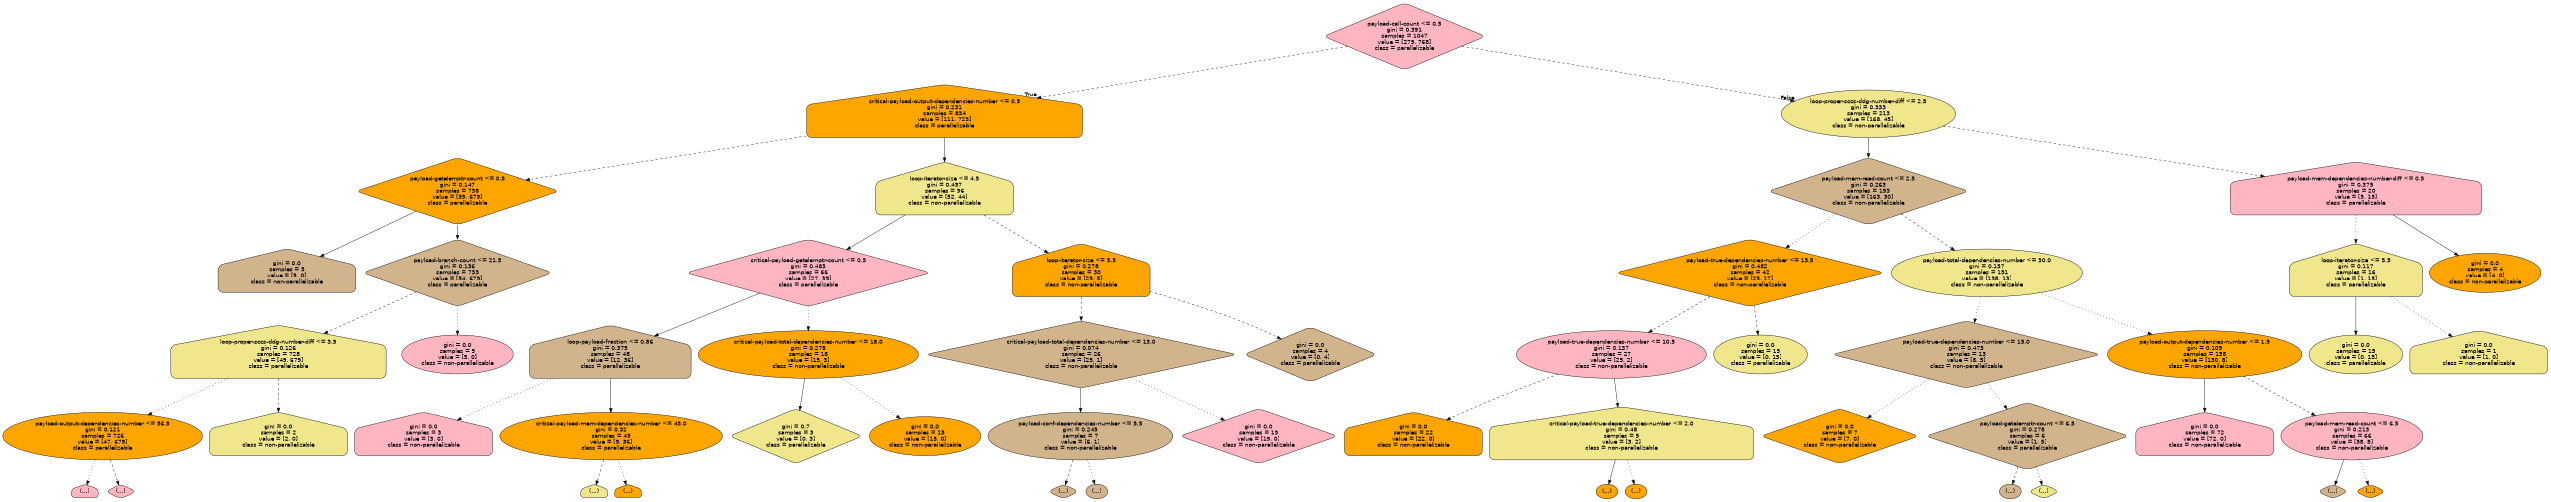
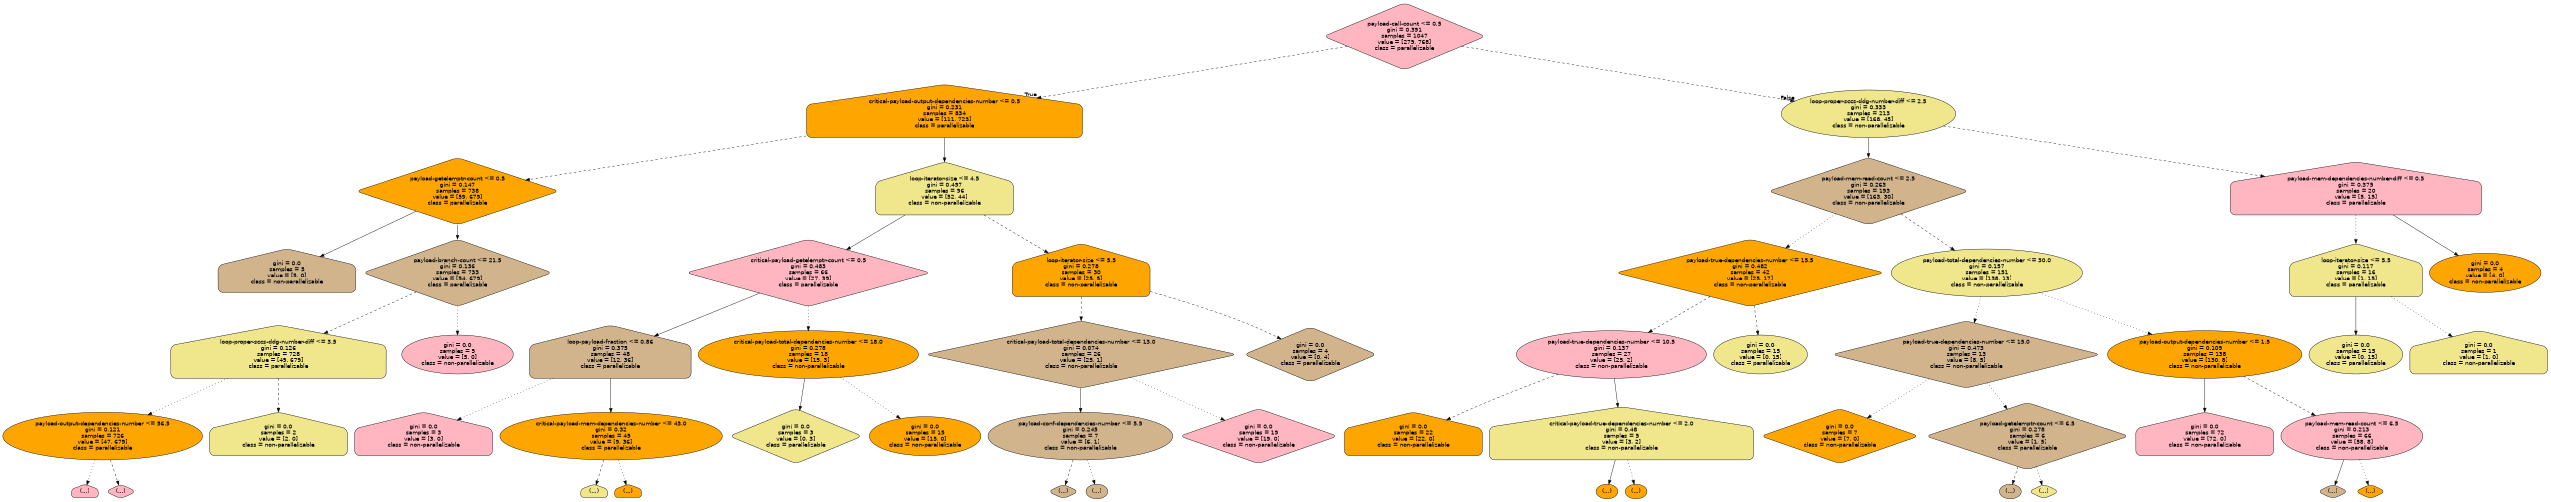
(796, 436) -> (796, 436)
